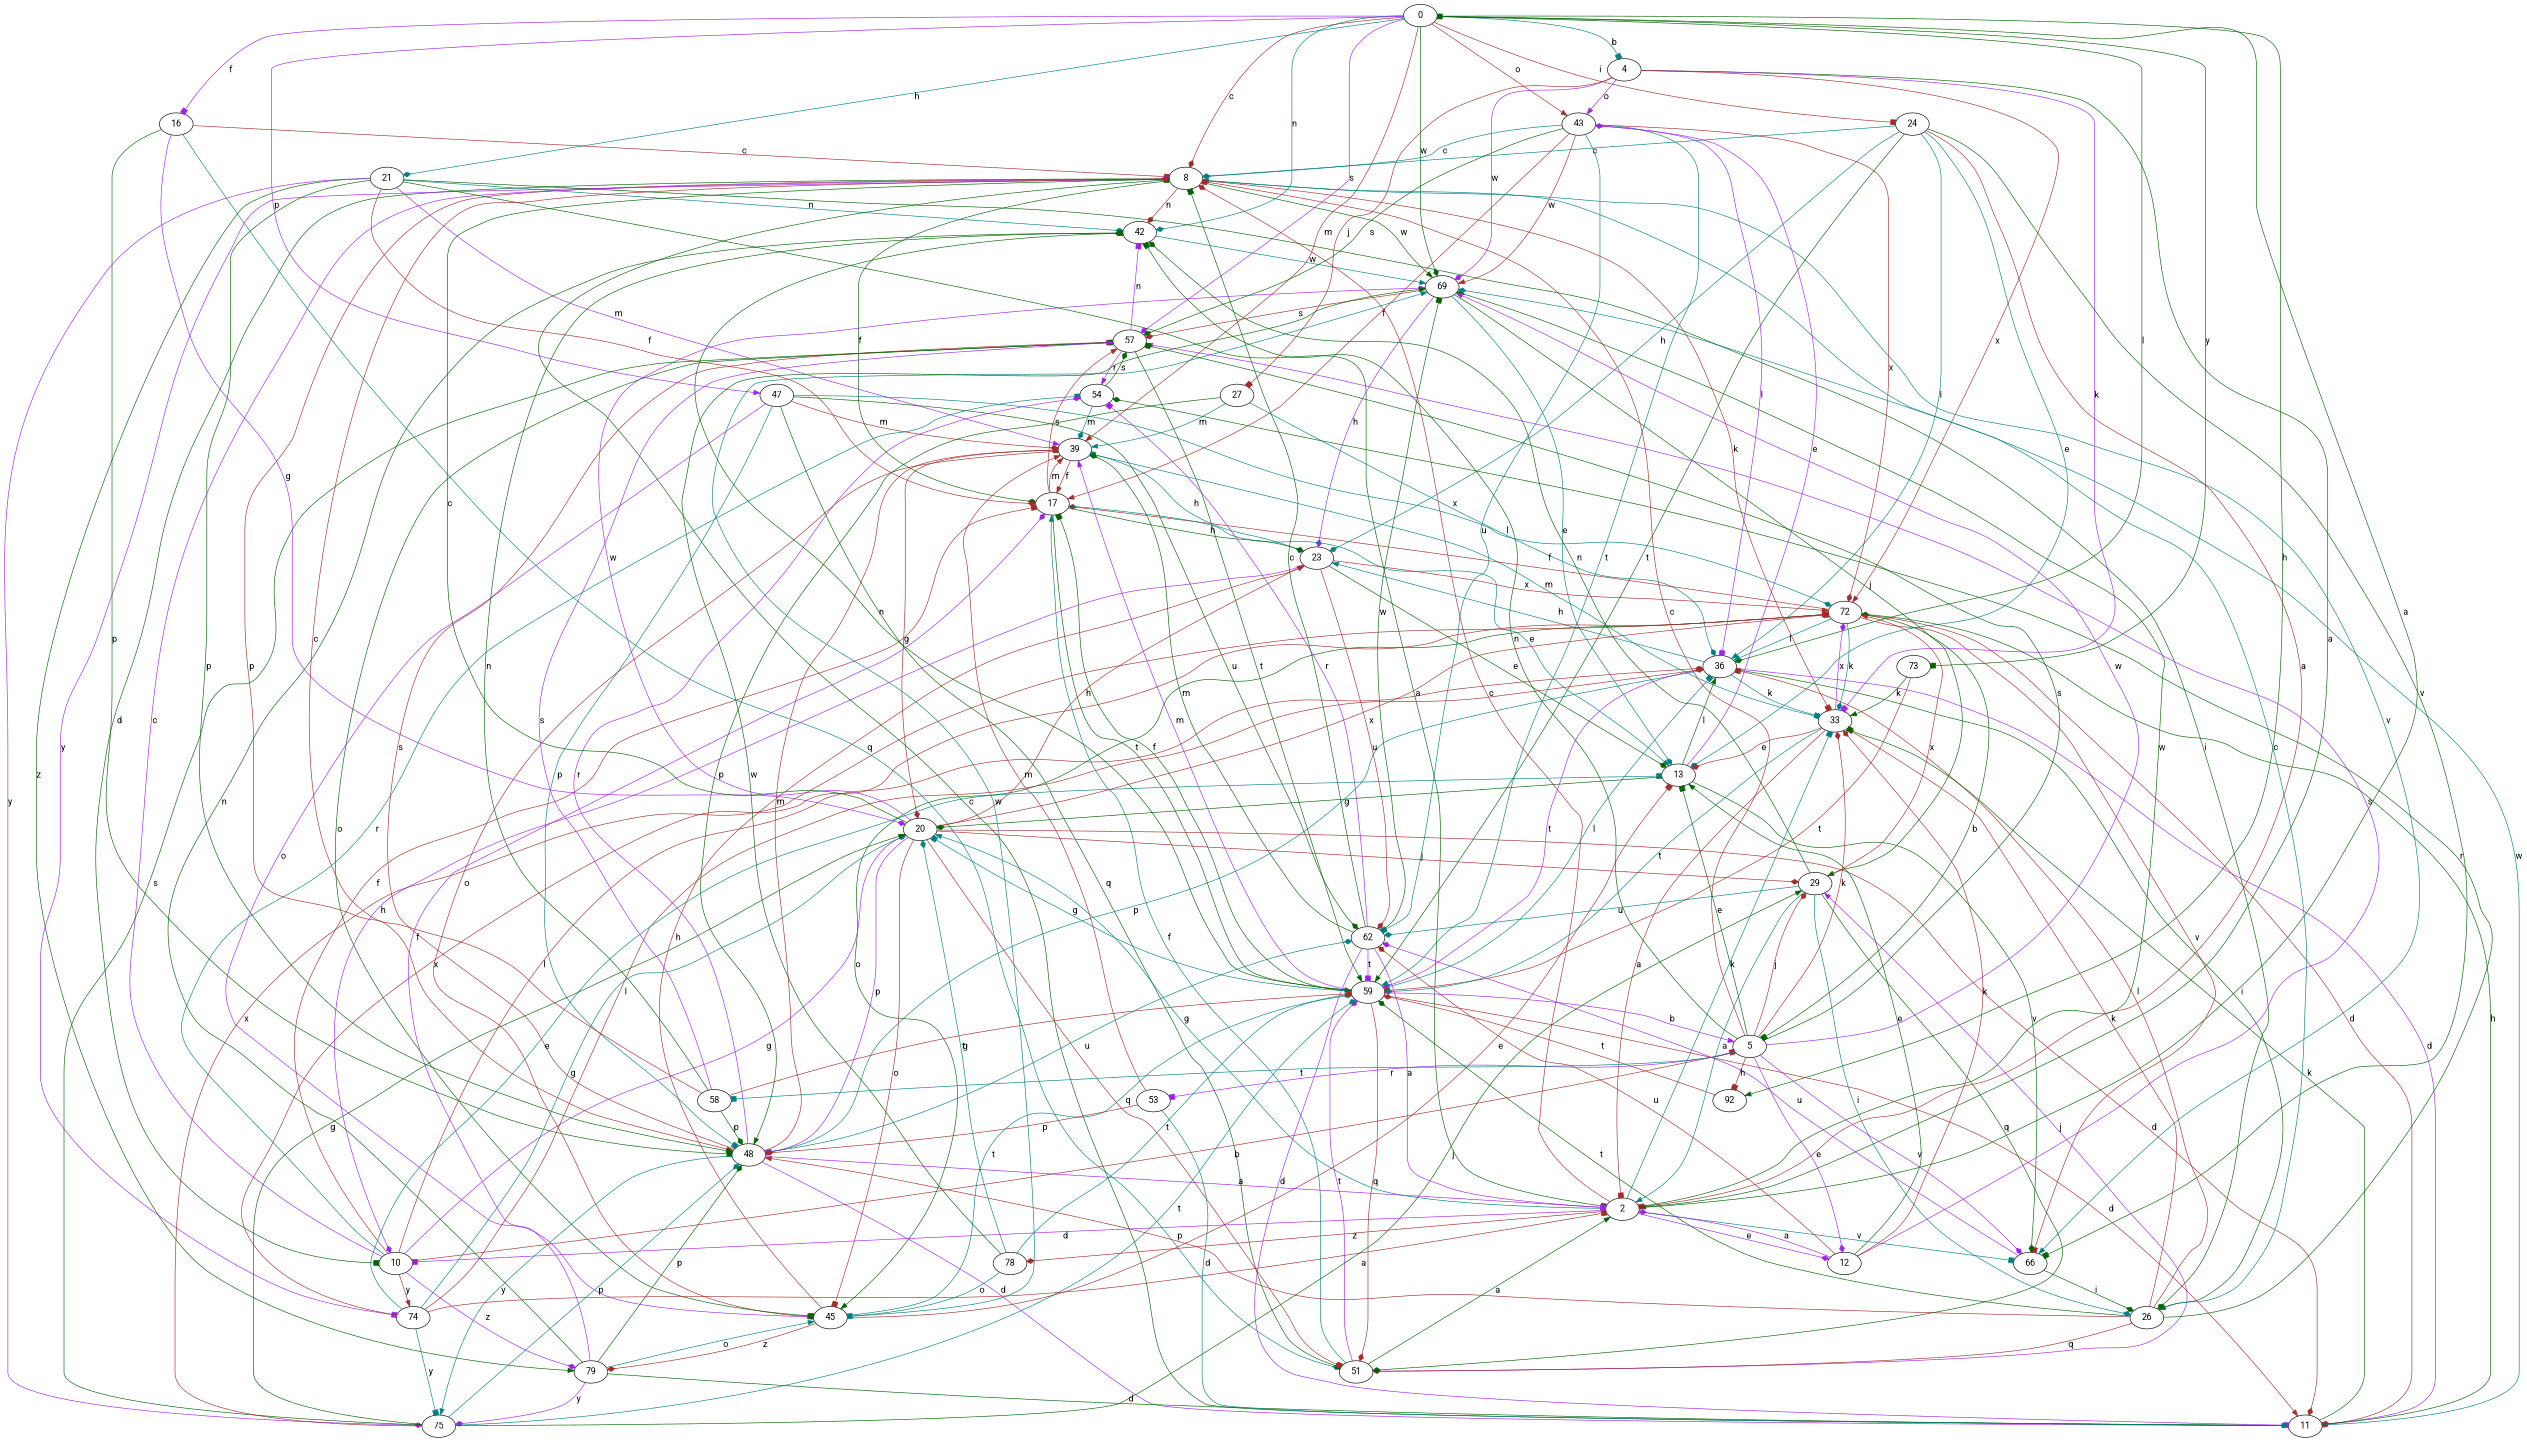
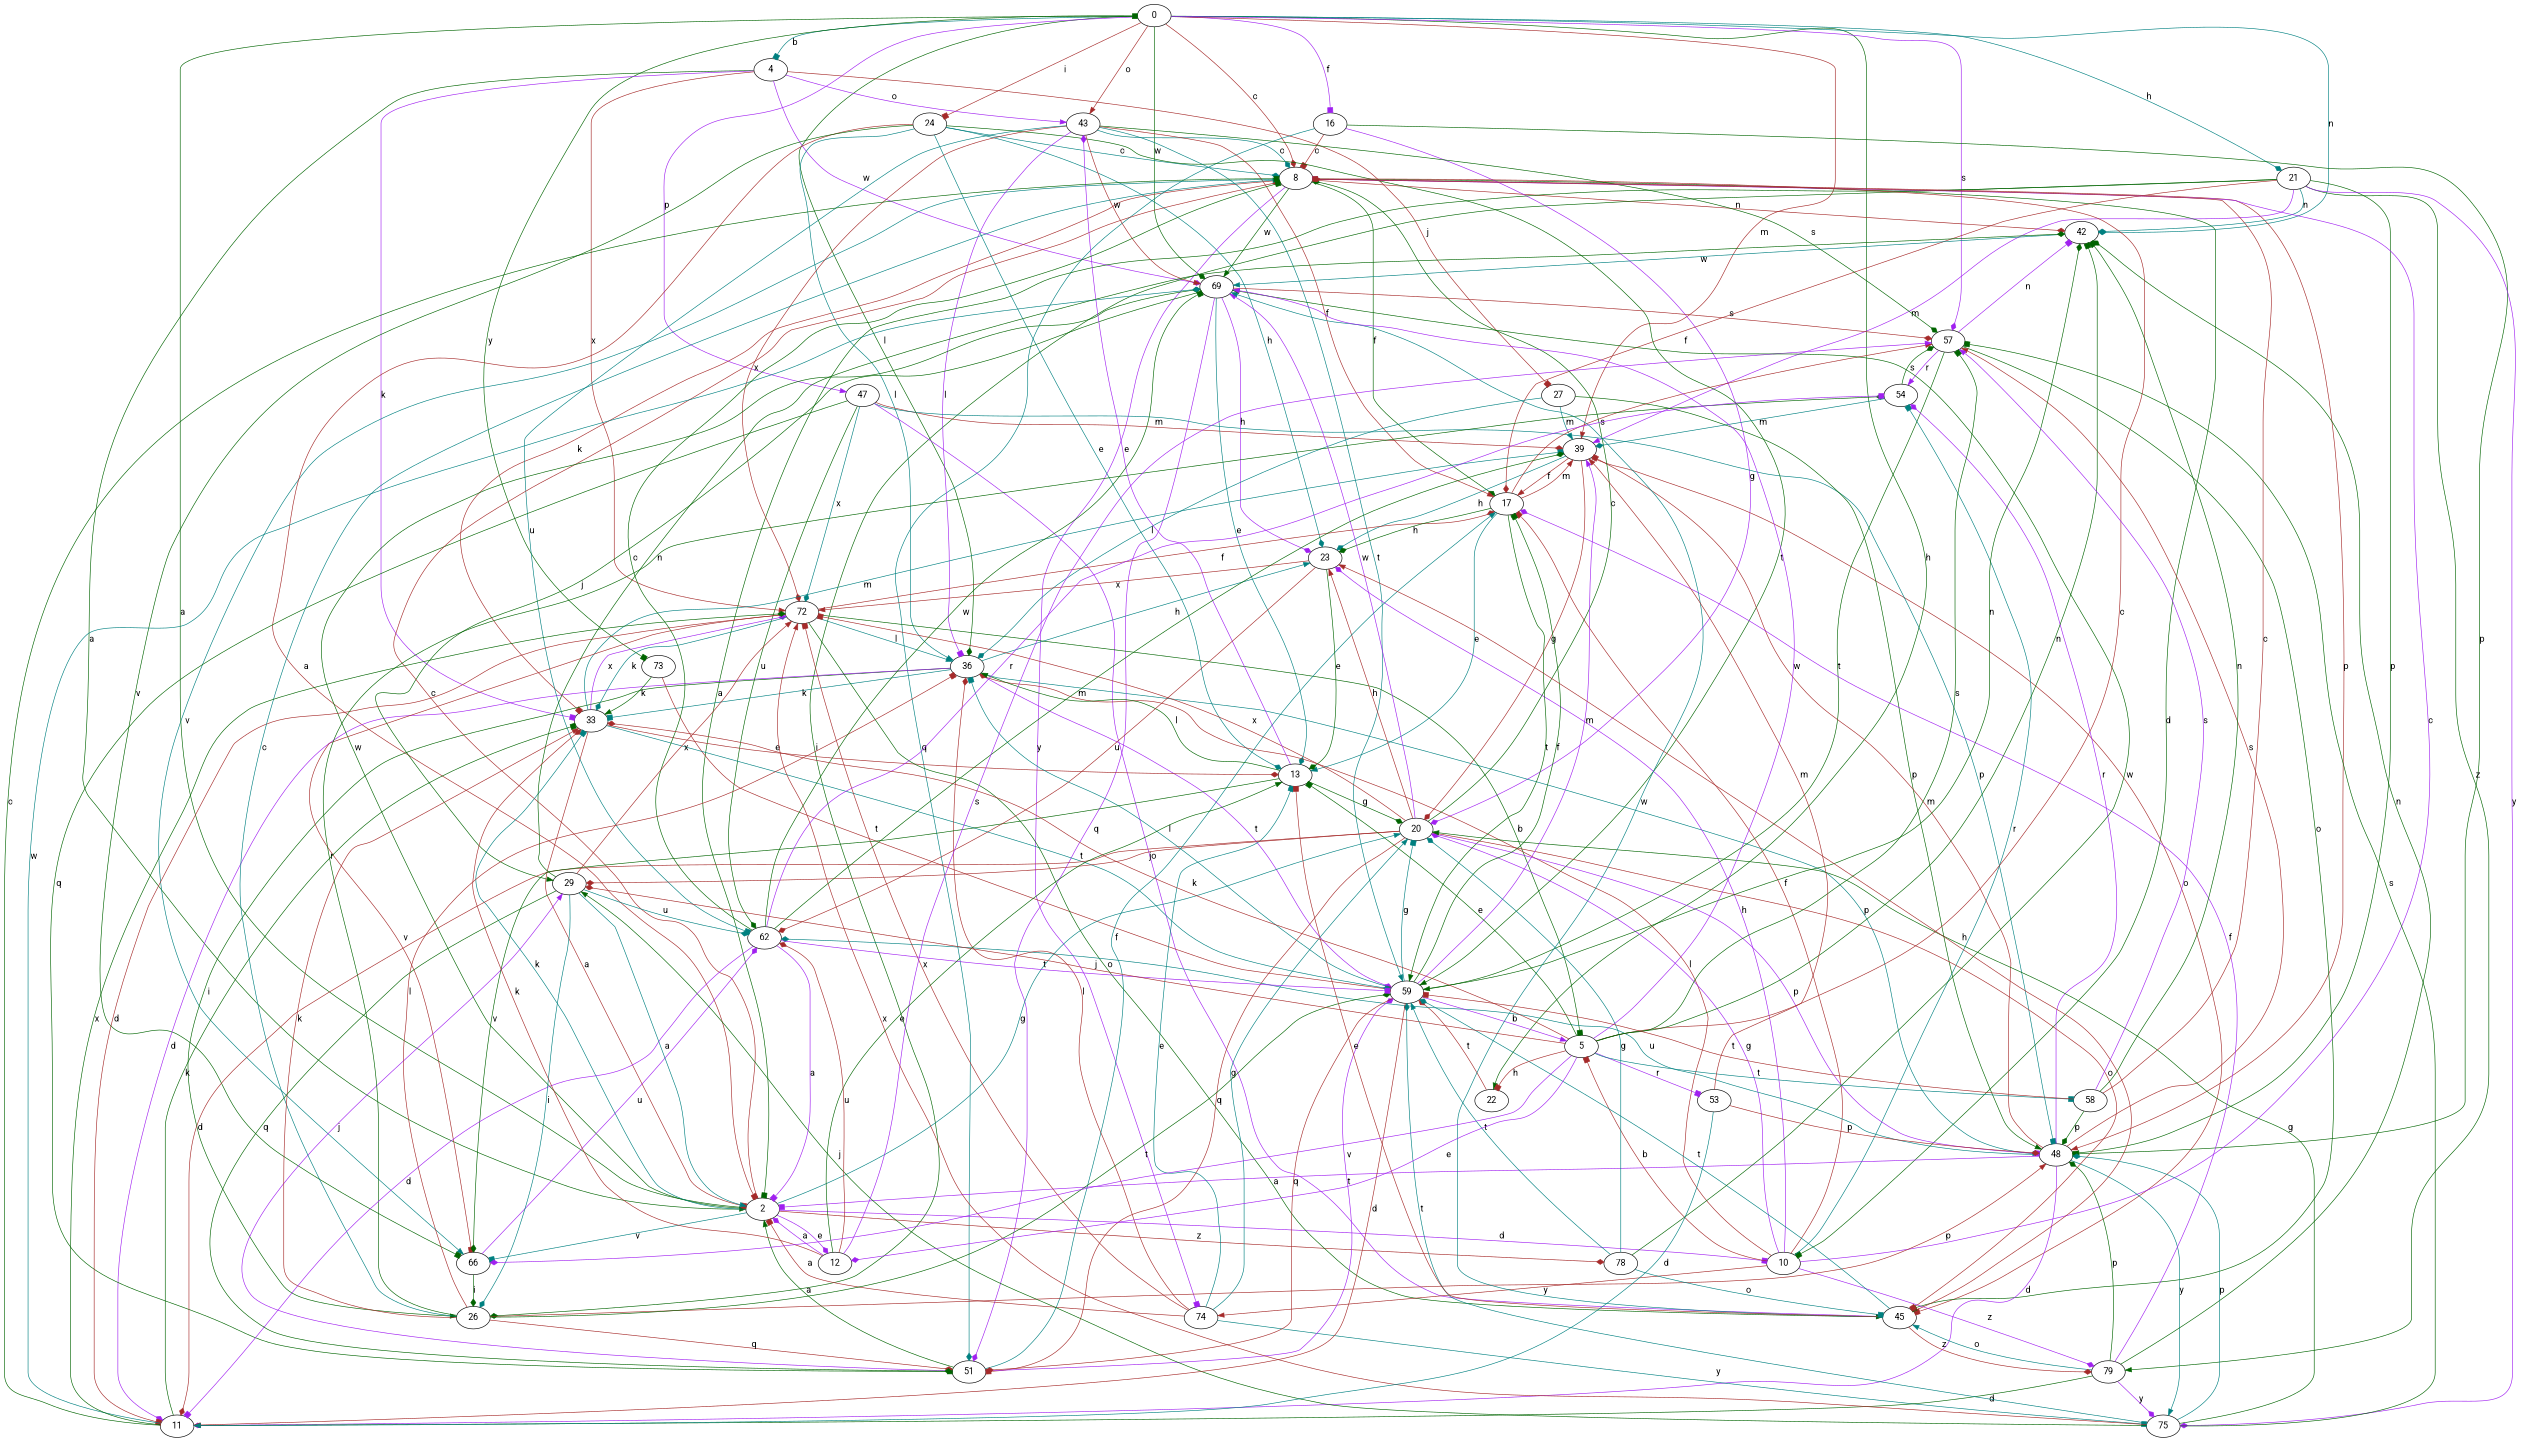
(669, 781) -> (1709, 845)
none -> (1089, 826)
(2493, 1019) -> (97, 1019)
(1730, 1101) -> (1492, 1101)
